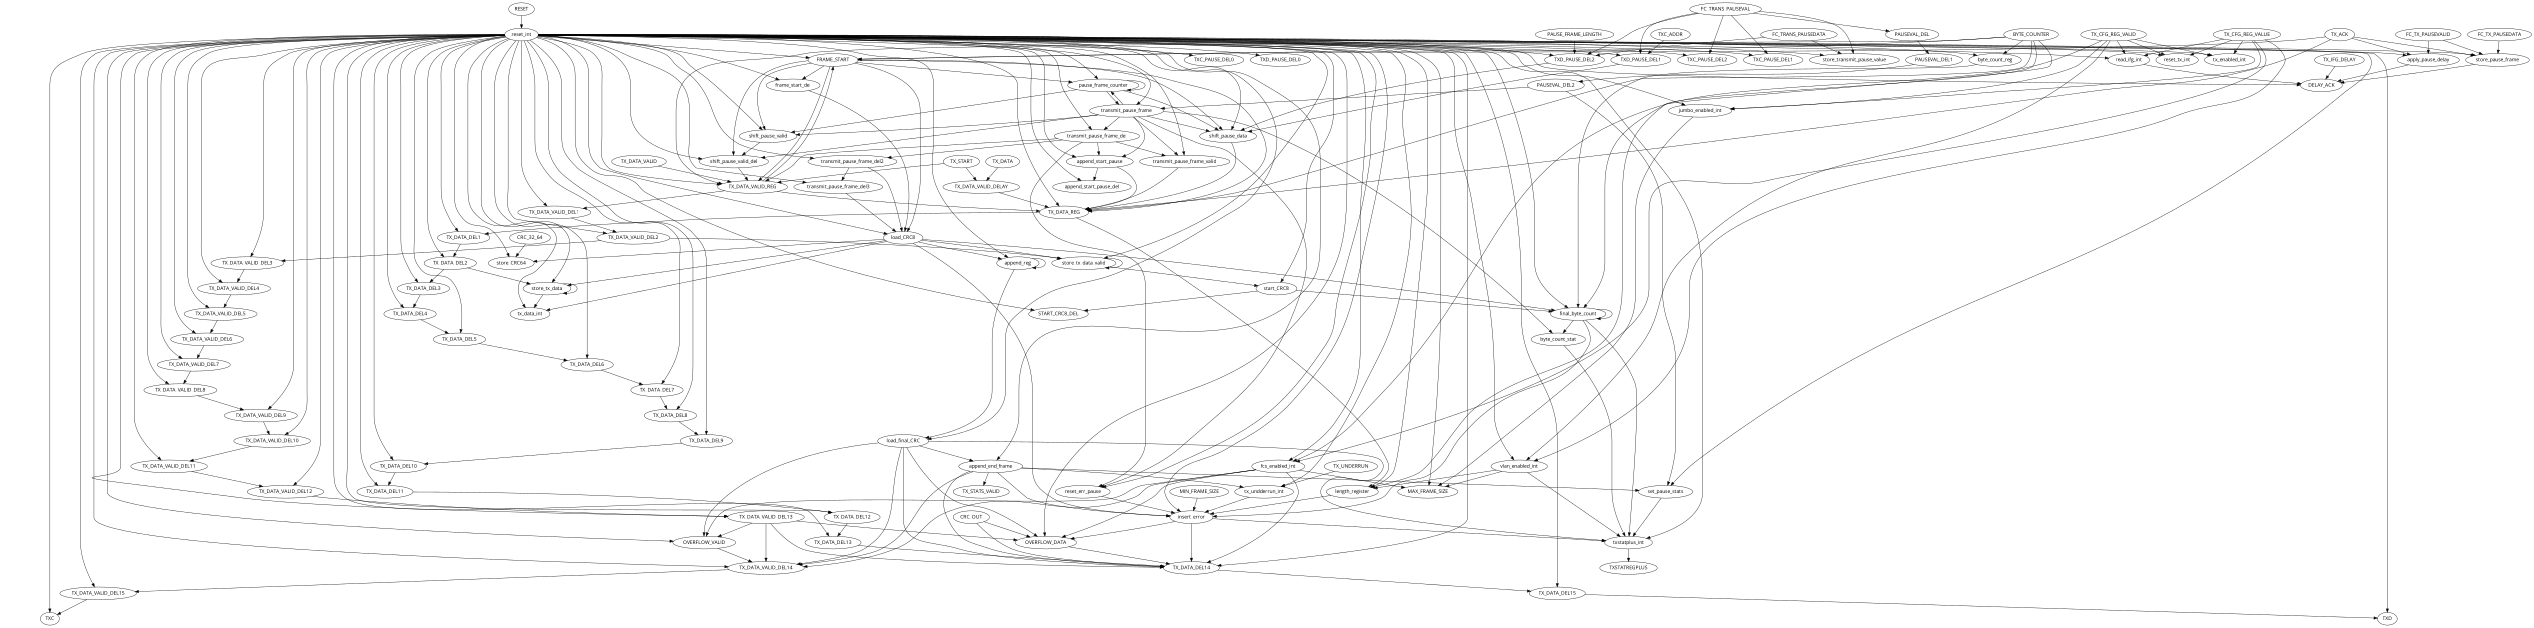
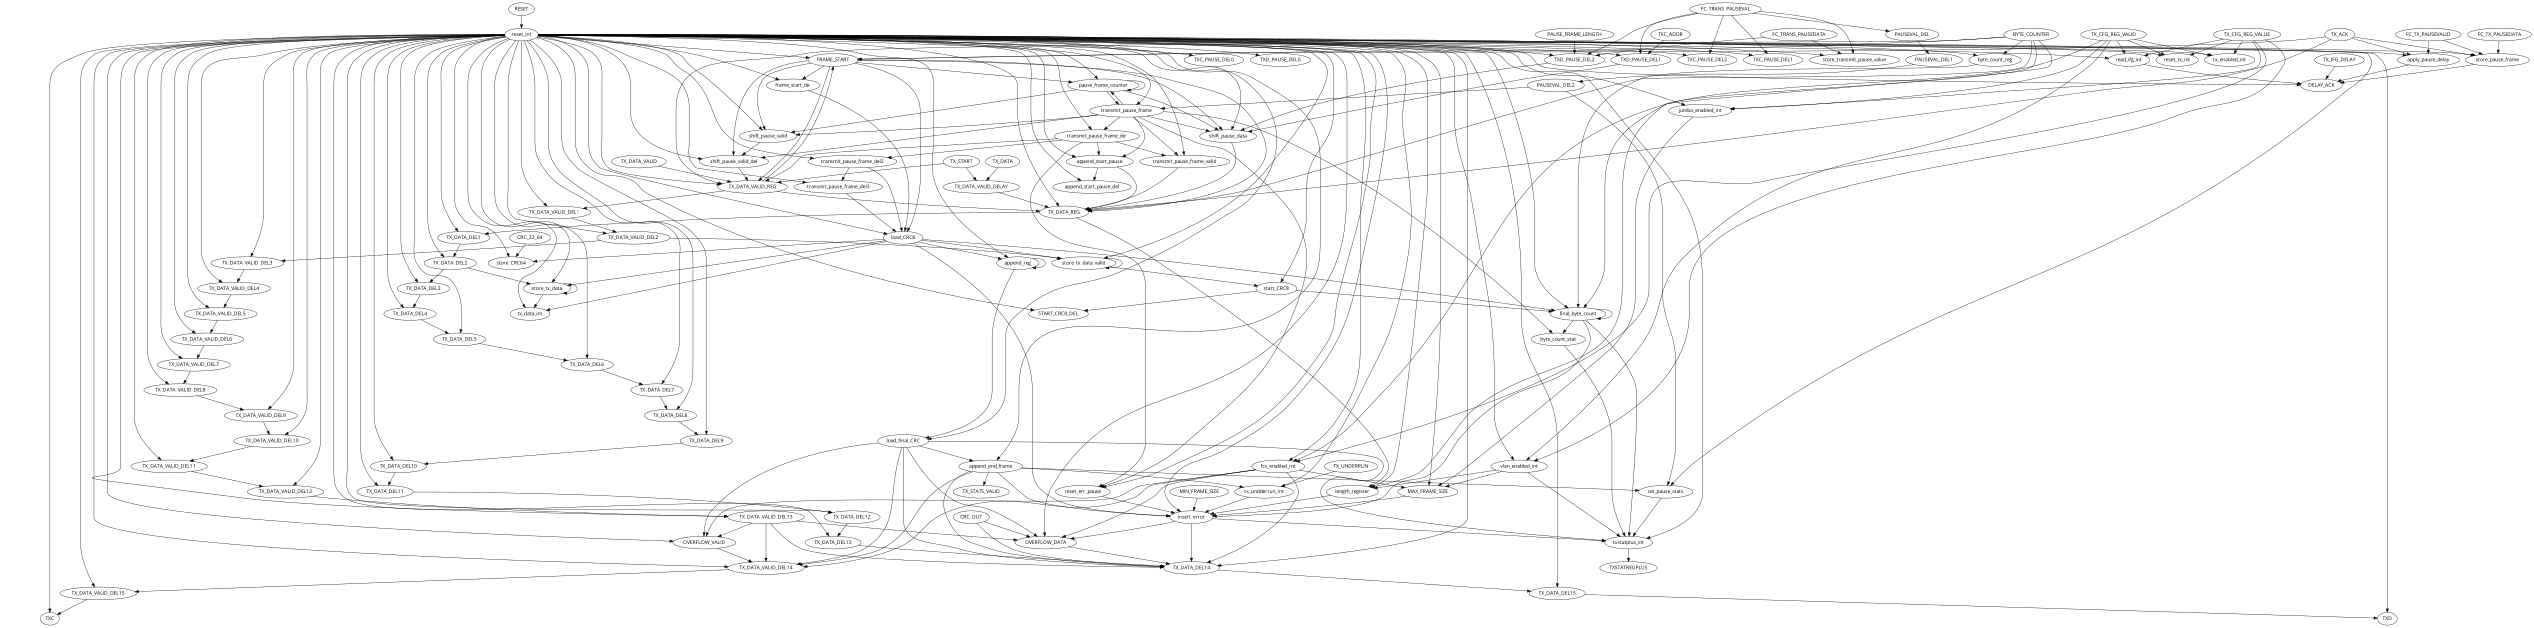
none -> (1311, 507)
